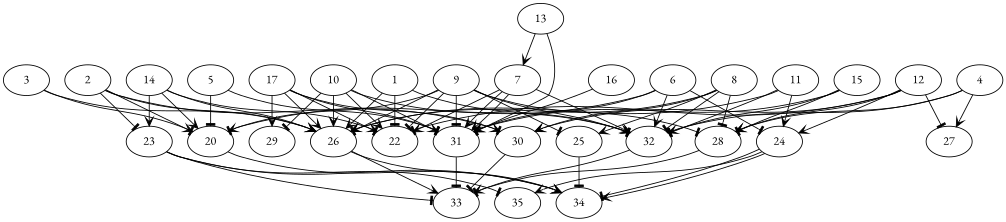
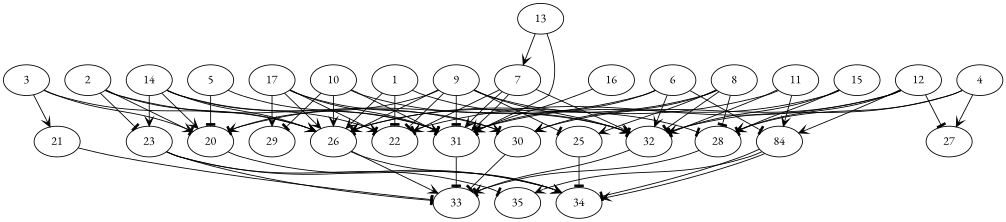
(355, 102) -> none
none -> (301, 111)
none -> (57, 142)
(779, 142) -> (779, 142)
